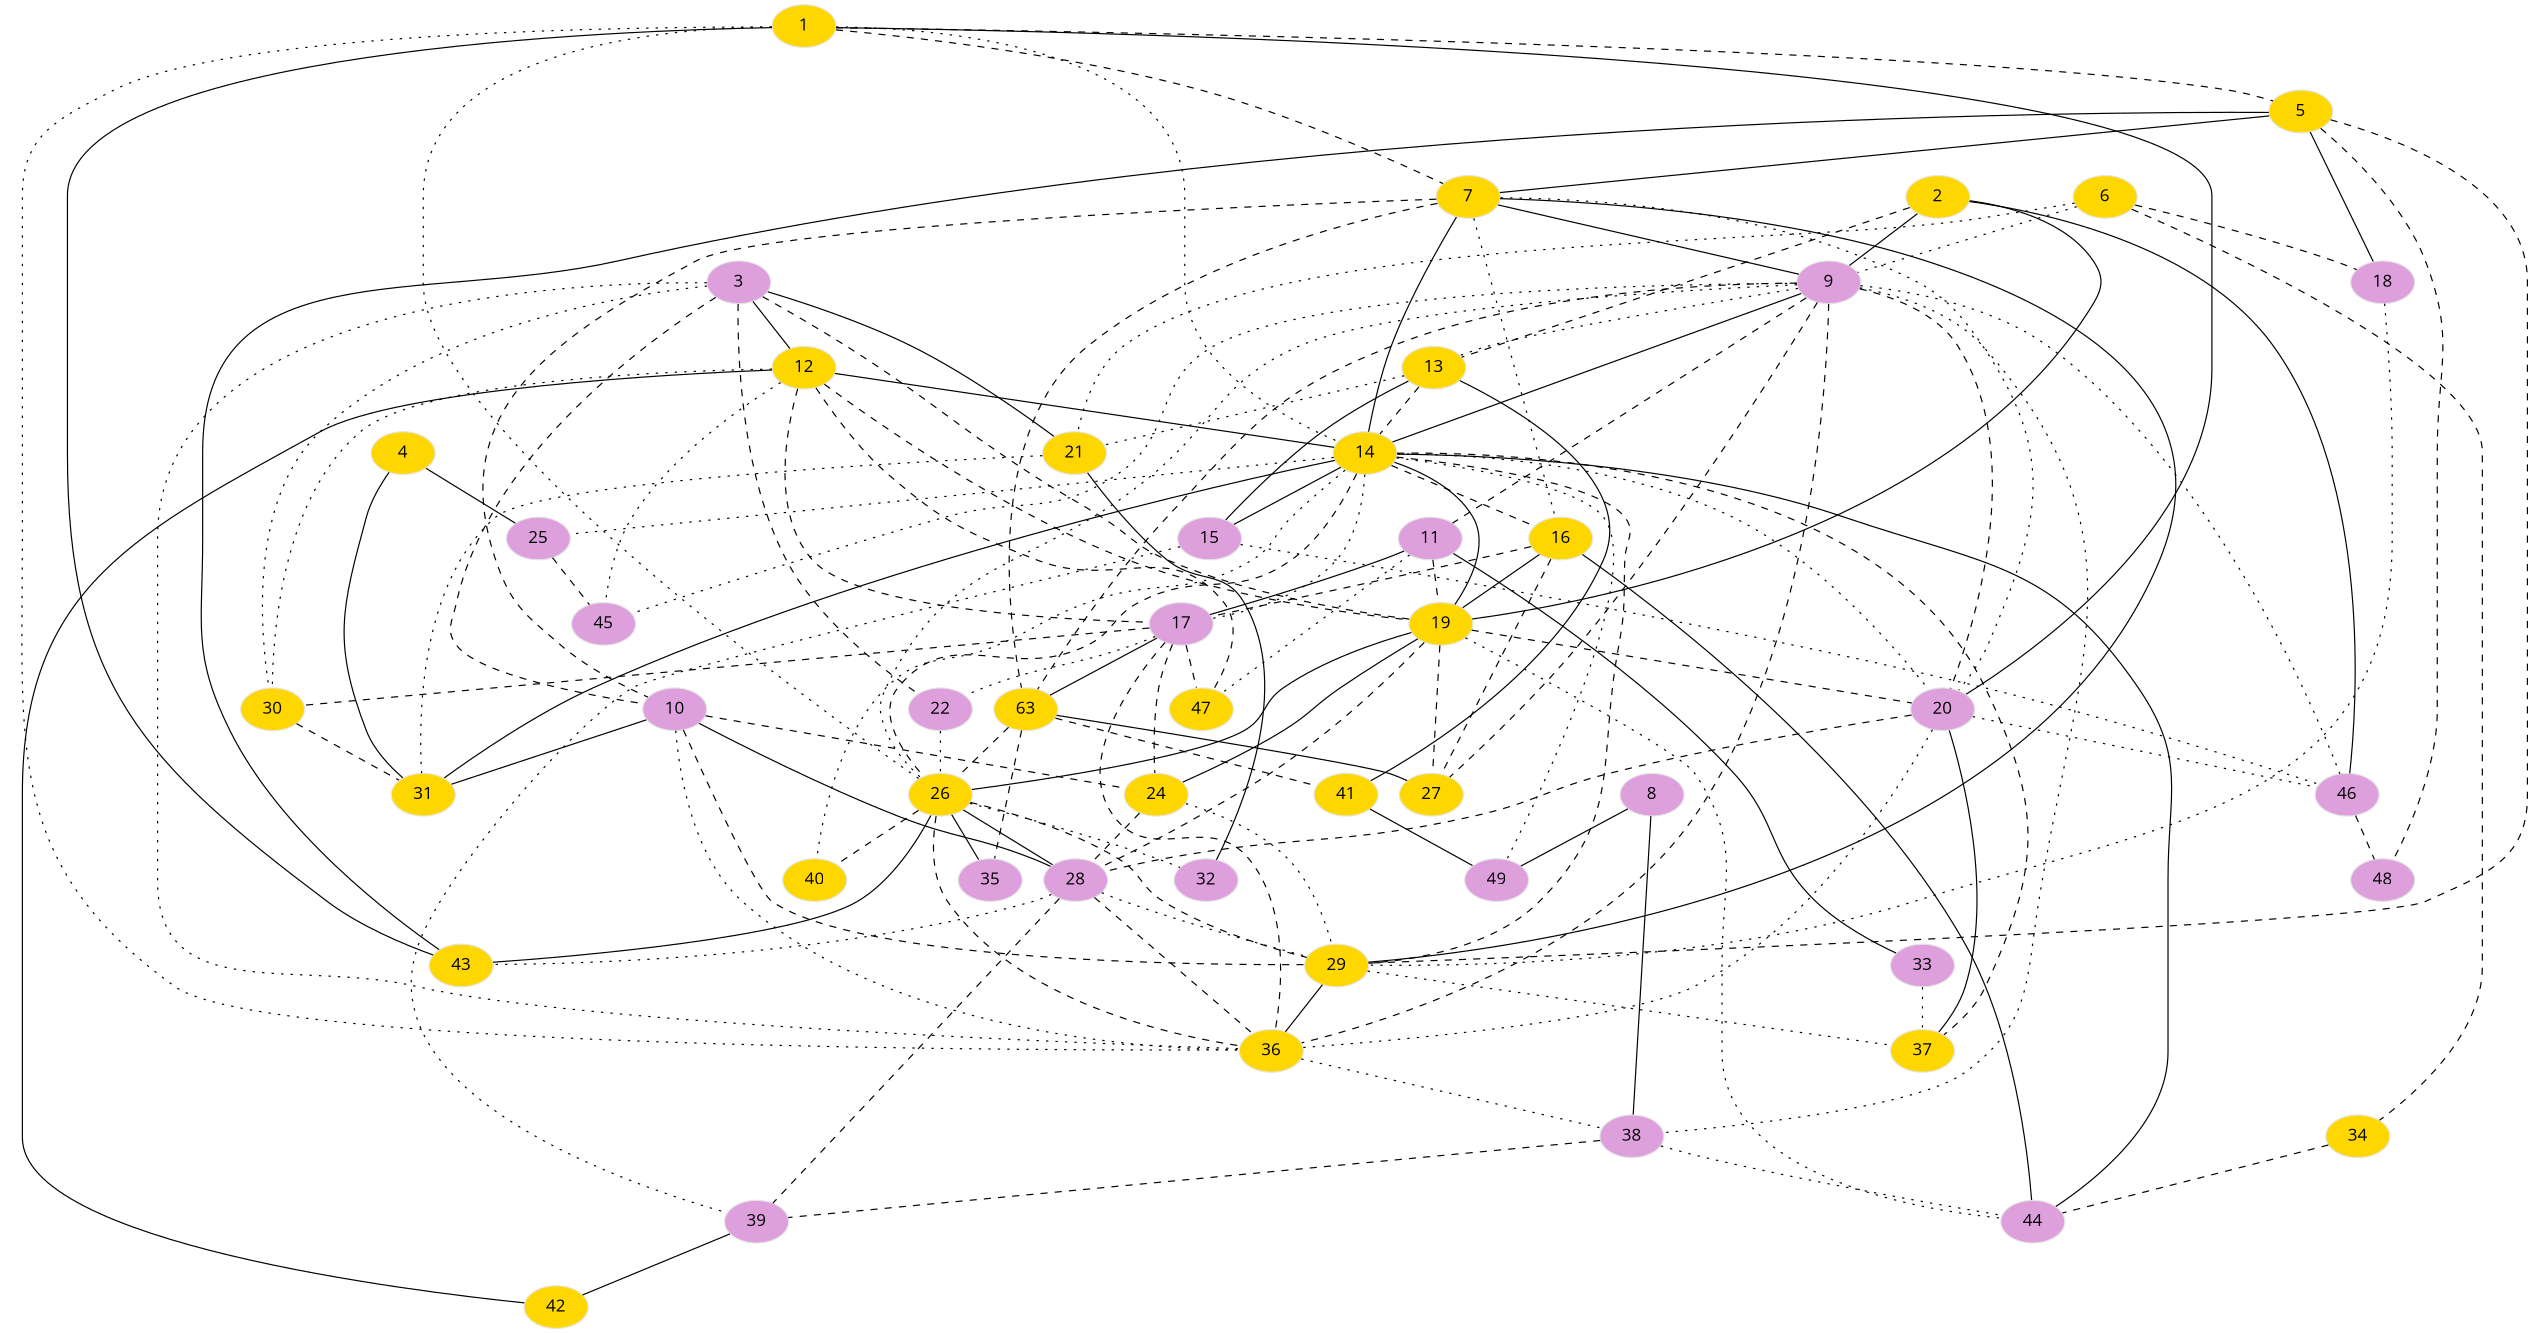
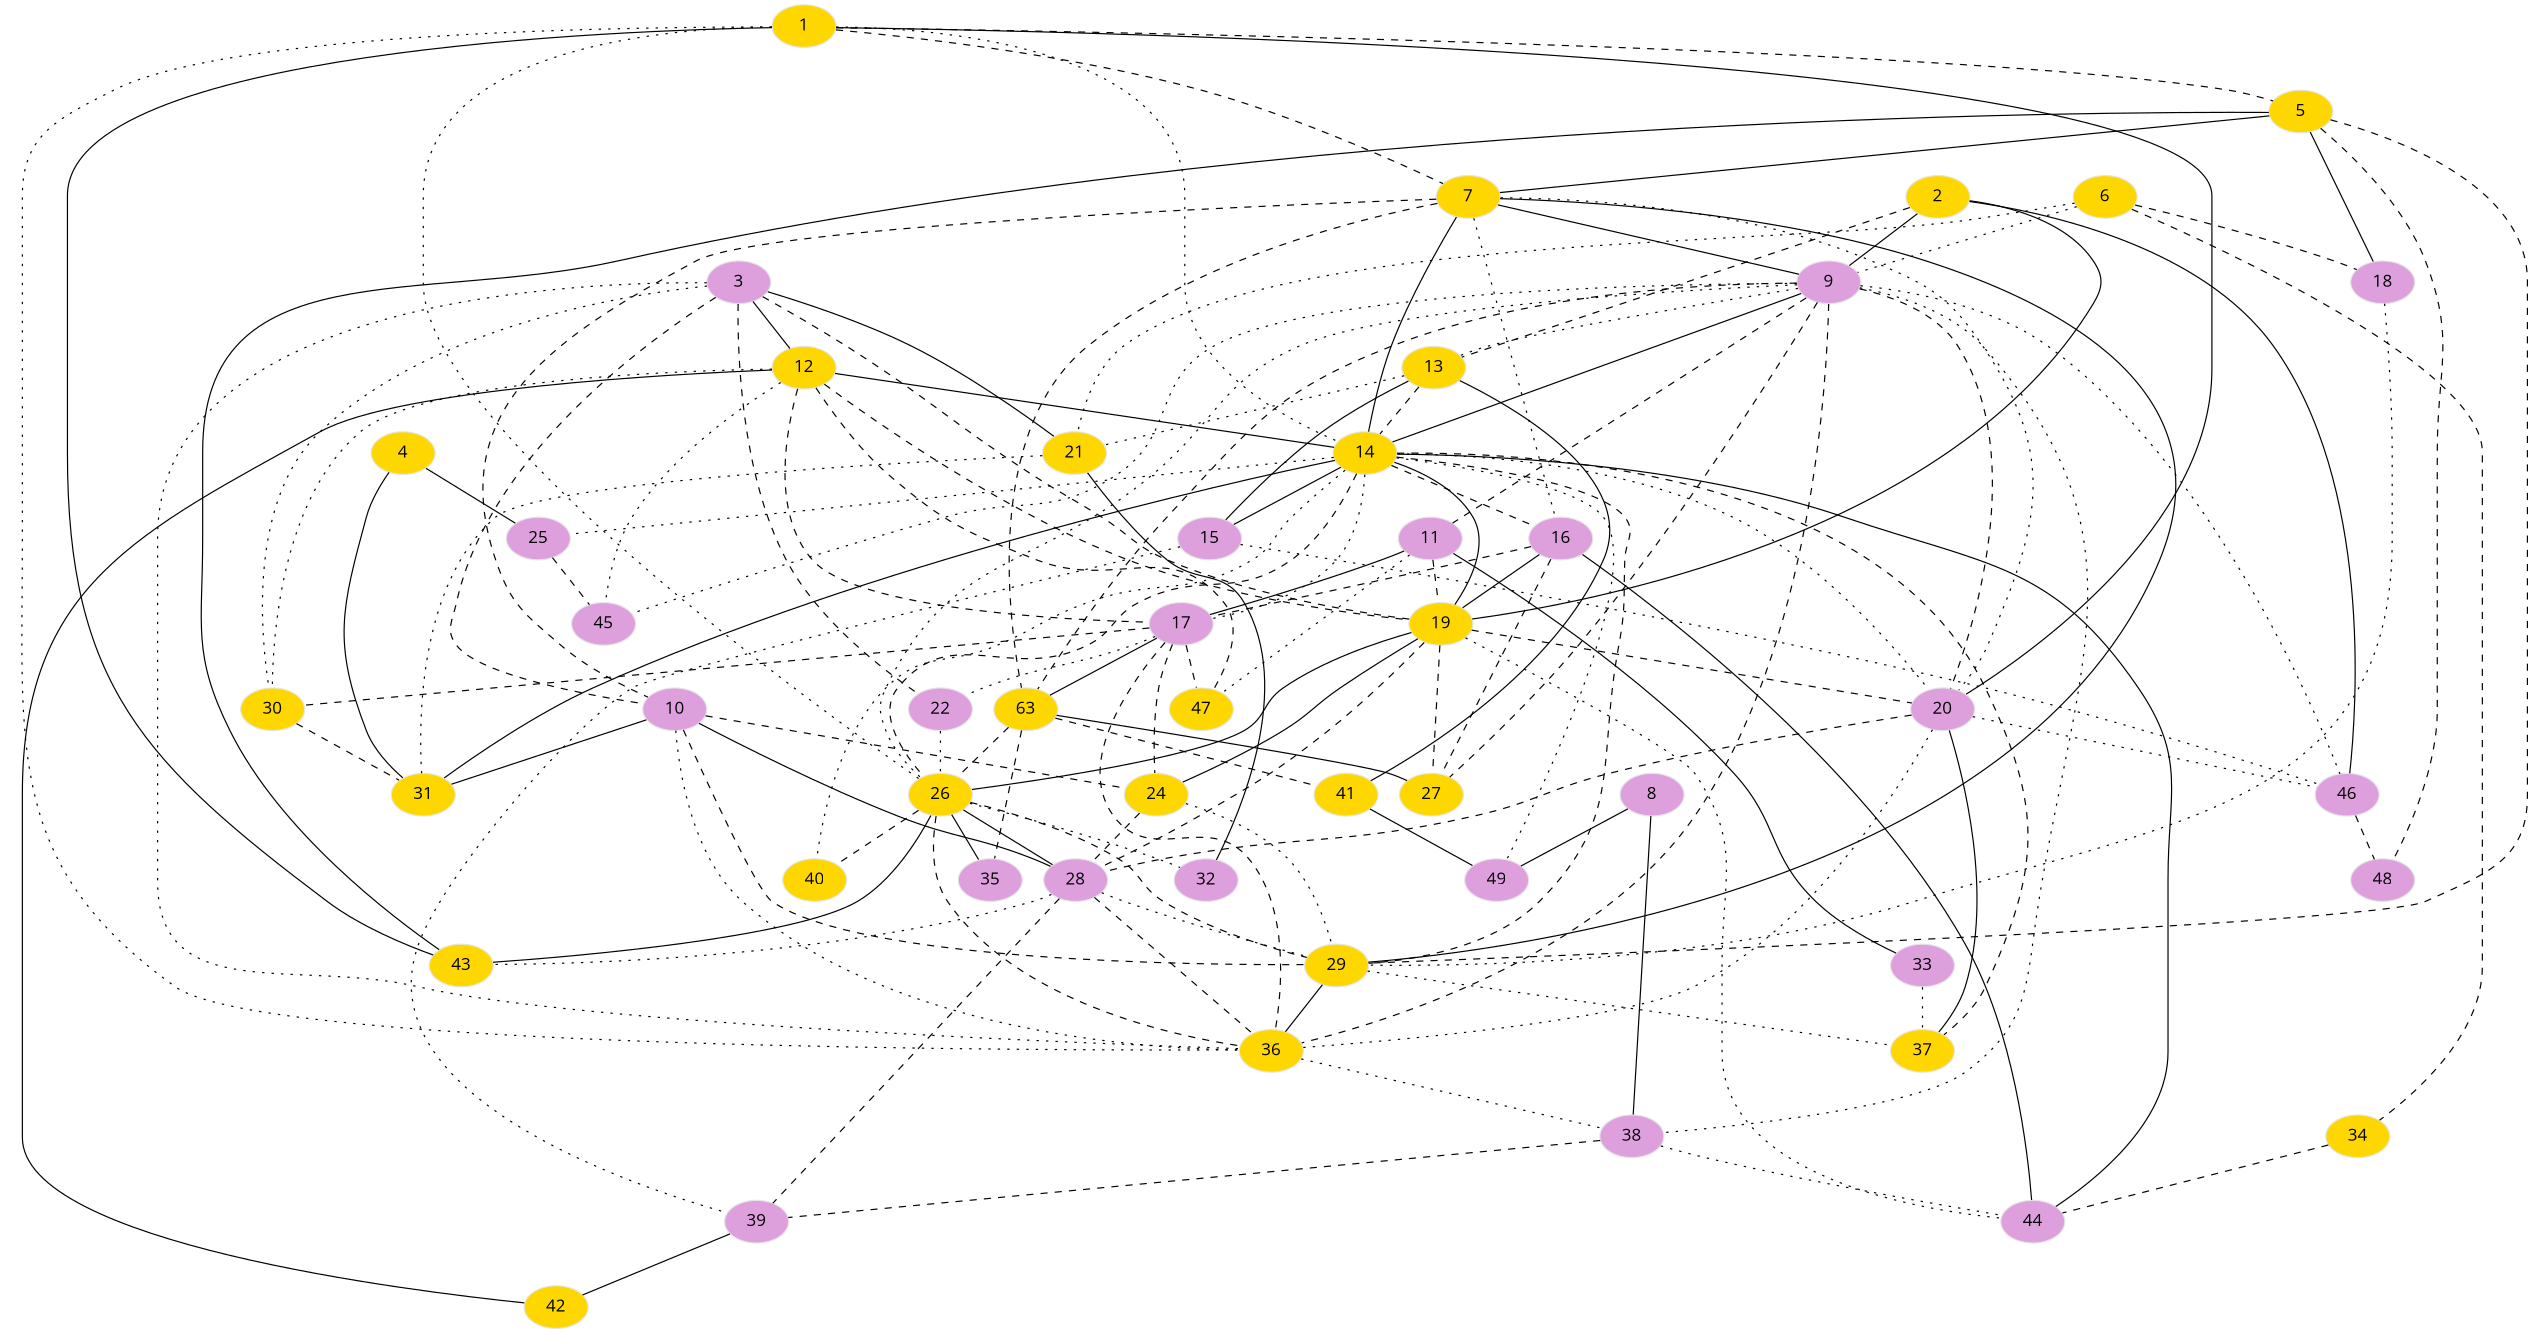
(1561, 538) -> (1561, 538)
